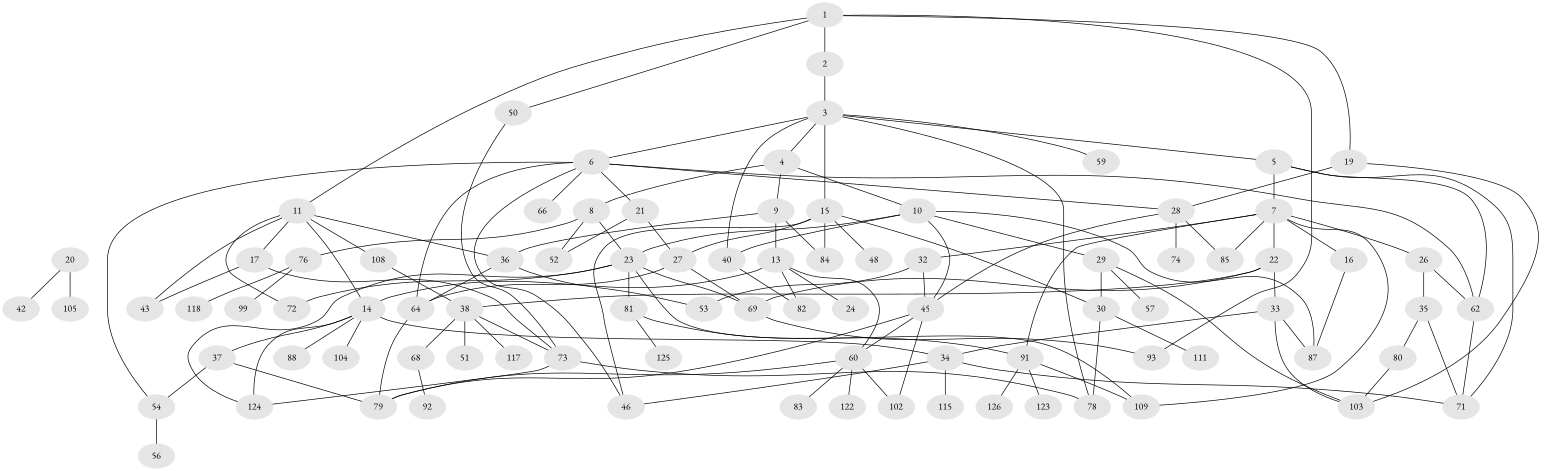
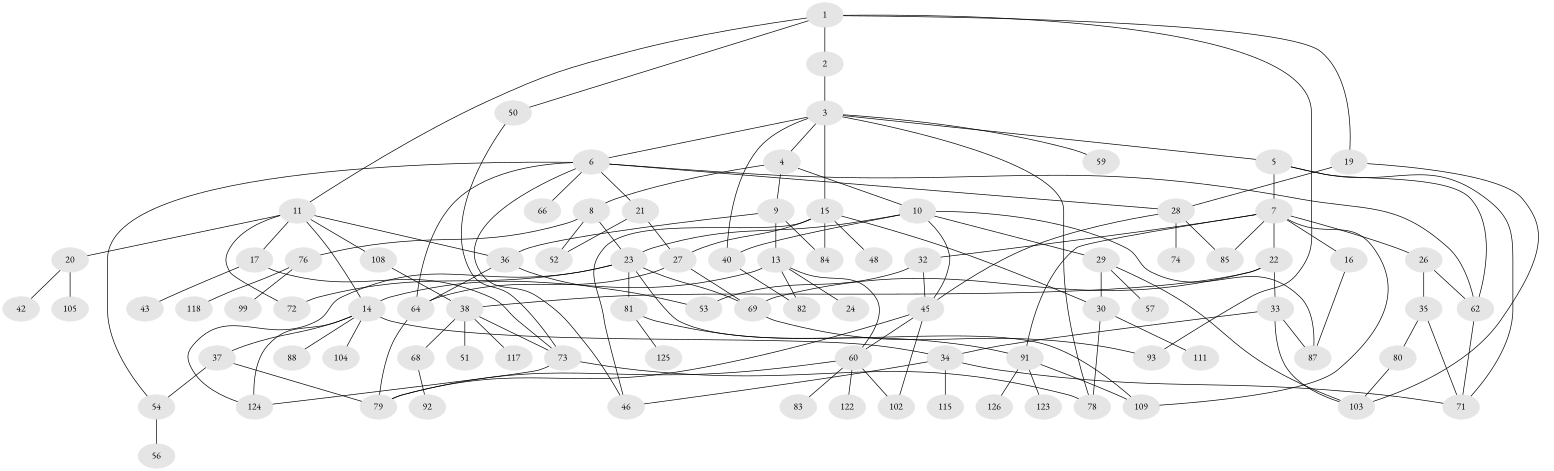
(215, 253) -> (184, 235)
